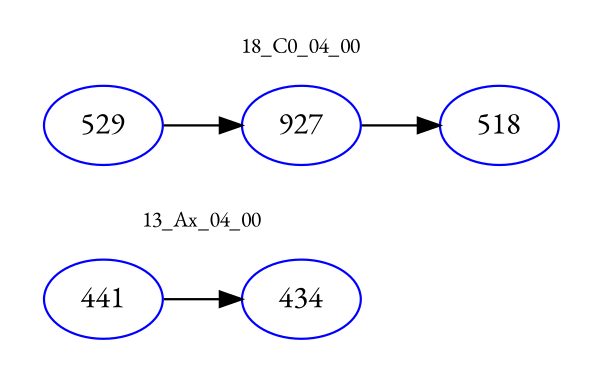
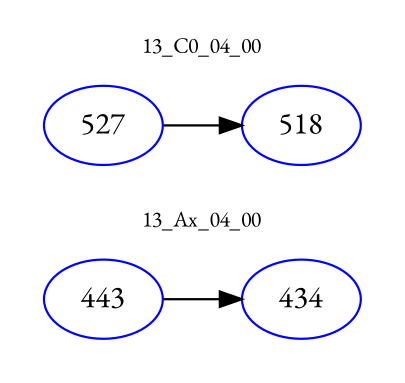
(301, 47) -> (202, 47)
(103, 125) -> none
(301, 125) -> (103, 125)
(103, 299) -> (103, 299)
